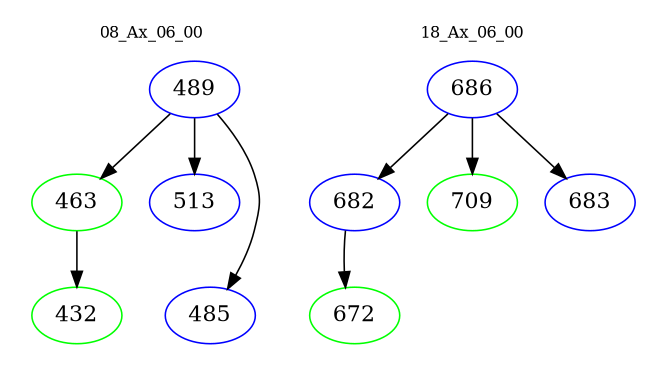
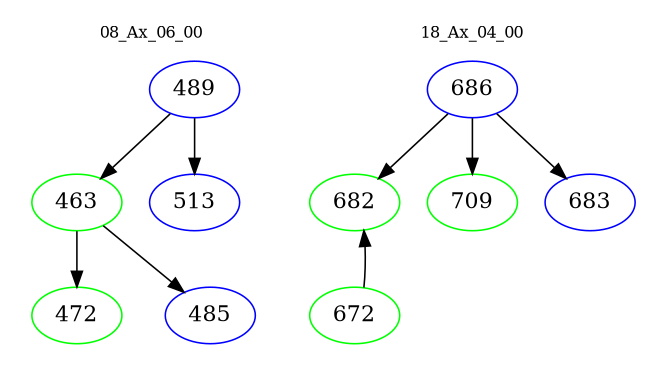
(472, 34) -> (472, 34)
(259, 191) -> (138, 254)
(355, 202) -> (355, 202)
(344, 251) -> (365, 267)
(77, 315) -> (77, 315)
